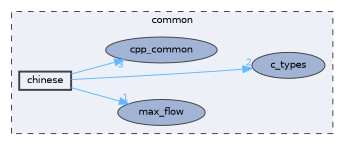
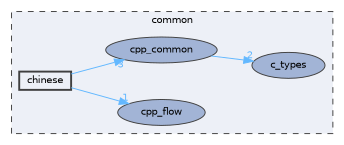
(157, 75) -> (227, 58)
(161, 112) -> (161, 112)
